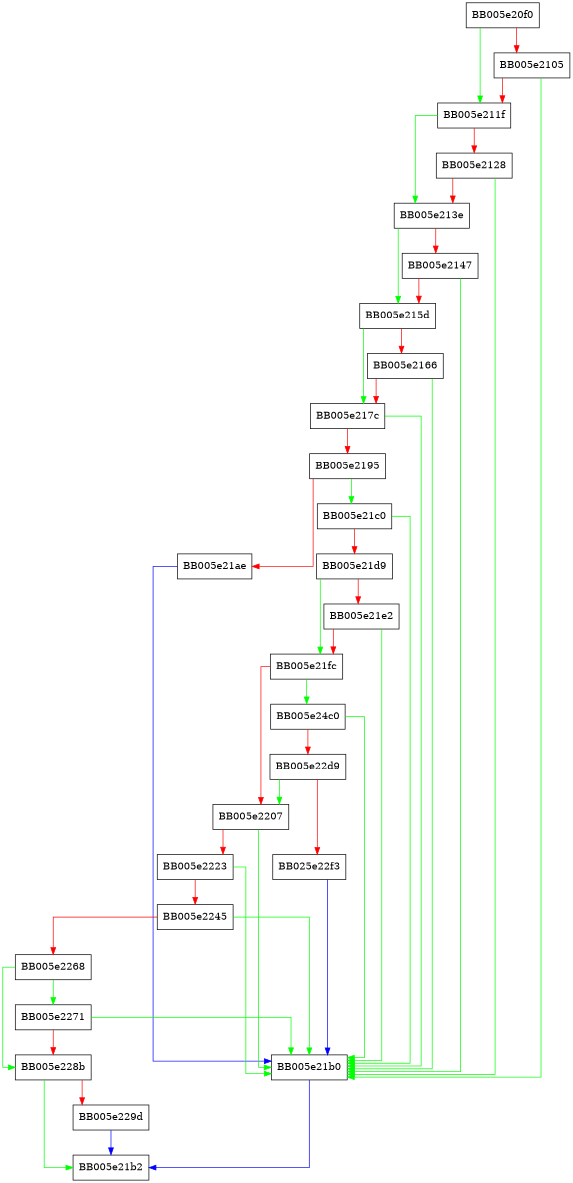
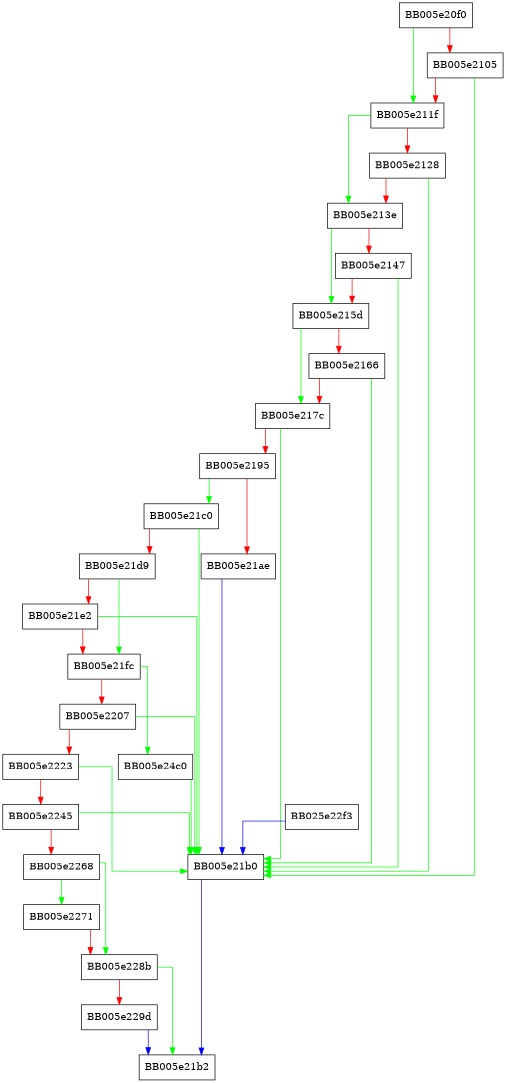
(308, 767) -> none
(206, 1017) -> none
